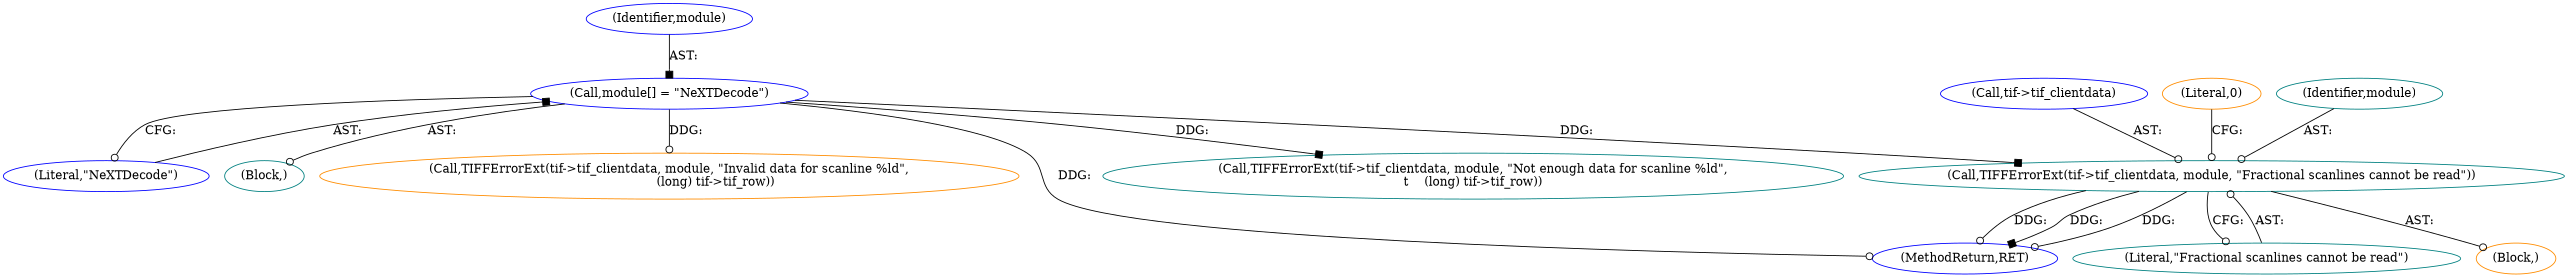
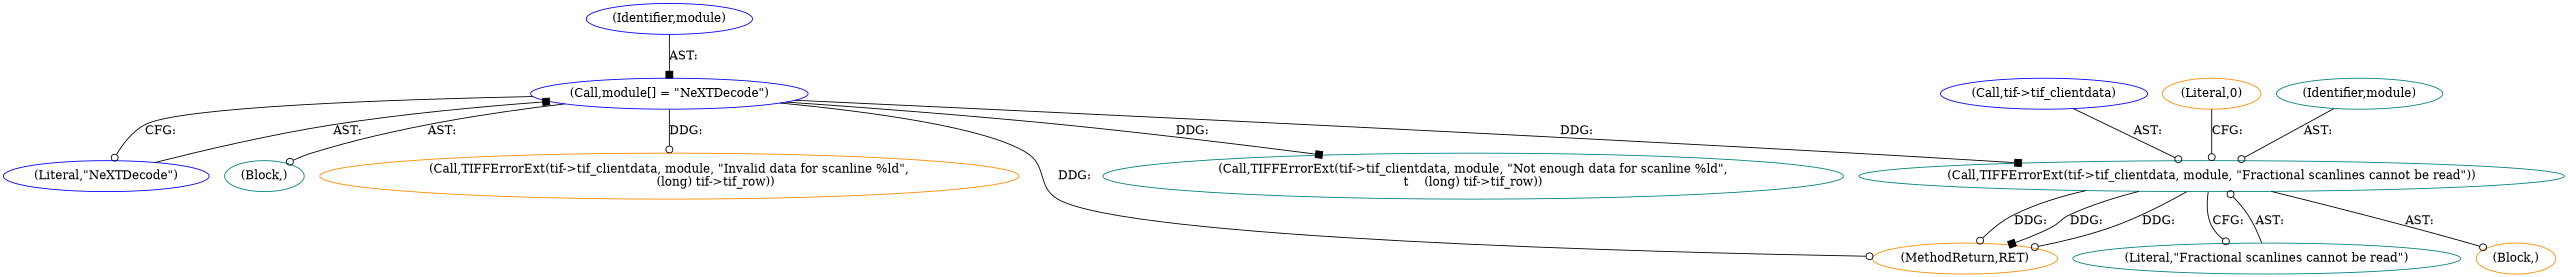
(1965, 259) -> (1965, 259)
